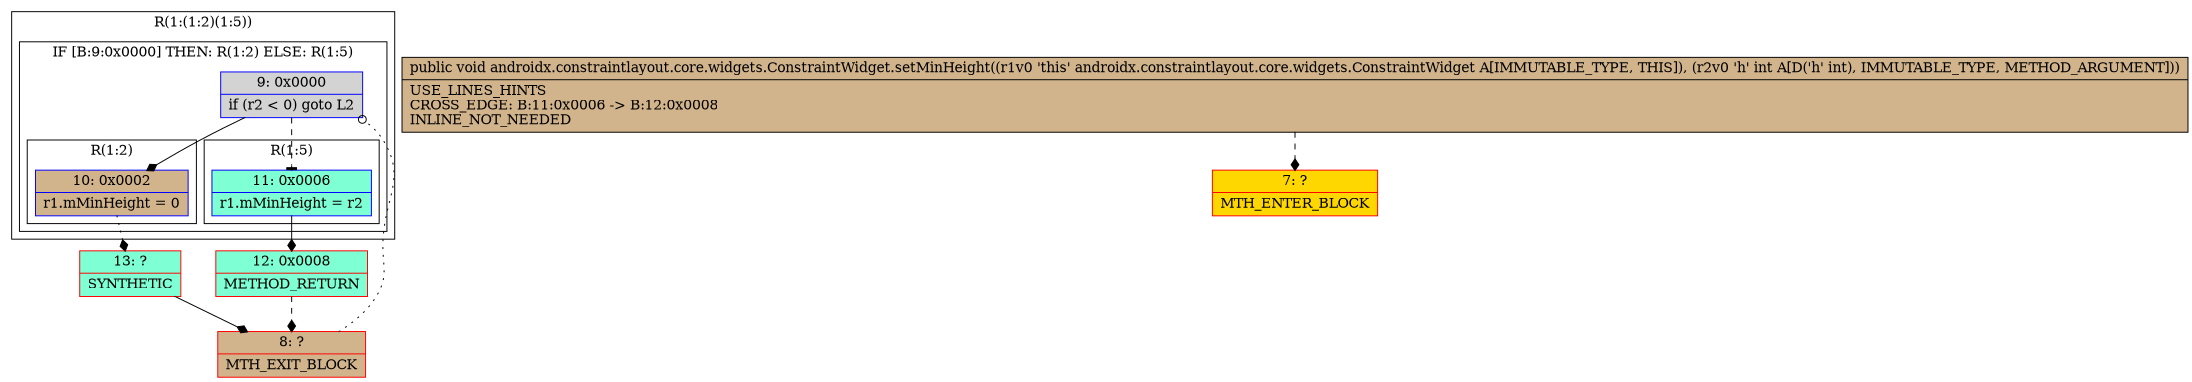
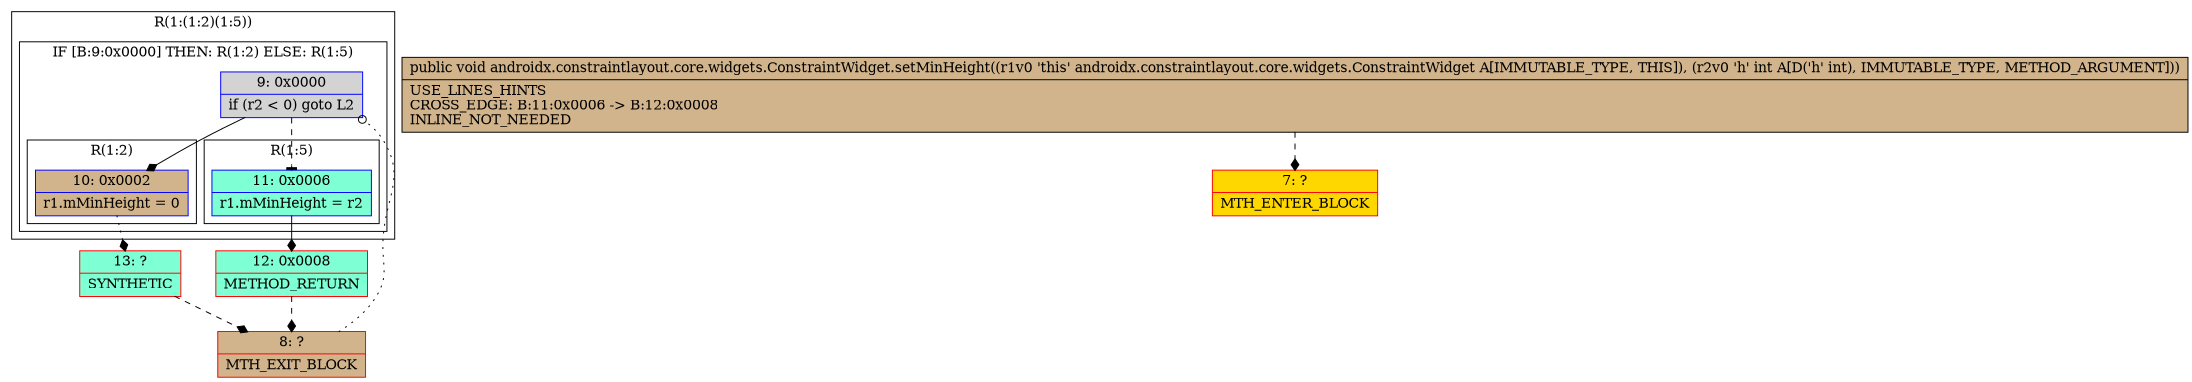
(206, 311) -> (206, 311)
